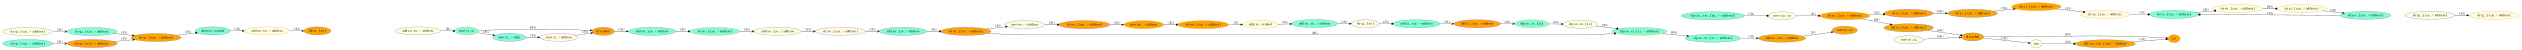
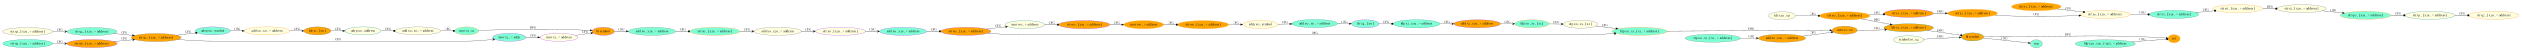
(2302, 9) -> (2302, 9)
(2003, 10) -> (2037, 16)
(1972, 13) -> (1972, 13)
(2270, 15) -> (2397, 15)
(2366, 15) -> (2366, 15)
(2461, 15) -> (2461, 15)
(1713, 16) -> none
(1782, 16) -> (1782, 16)
(1365, 24) -> (1365, 24)
(1416, 24) -> (1416, 24)
(1606, 27) -> (1606, 27)
none -> (1871, 30)
none -> (363, 31)
(485, 34) -> (335, 41)
(1675, 35) -> (1748, 31)
(1909, 40) -> (1909, 40)
(2149, 41) -> (2149, 41)
(2036, 44) -> (2036, 44)
(2058, 44) -> none
(2105, 44) -> (2105, 44)
